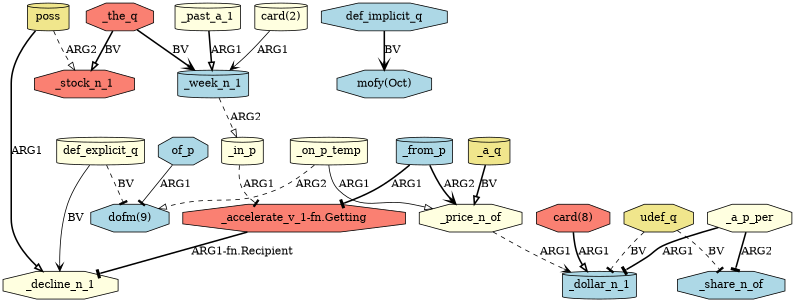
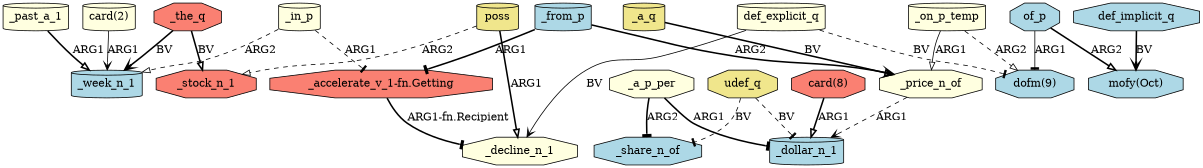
none -> (1080, 47)
(226, 114) -> (216, 56)
